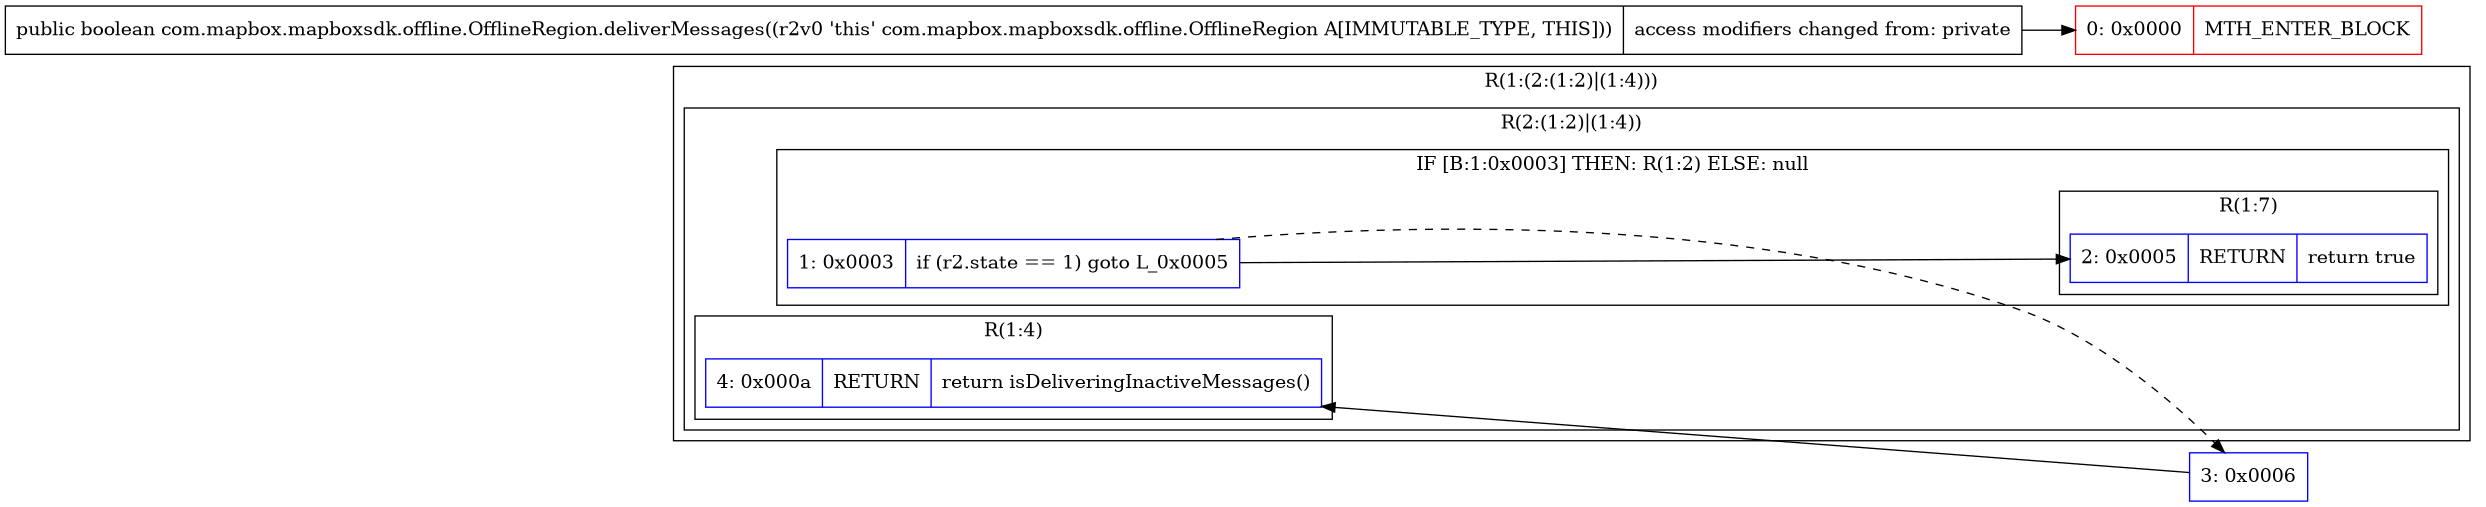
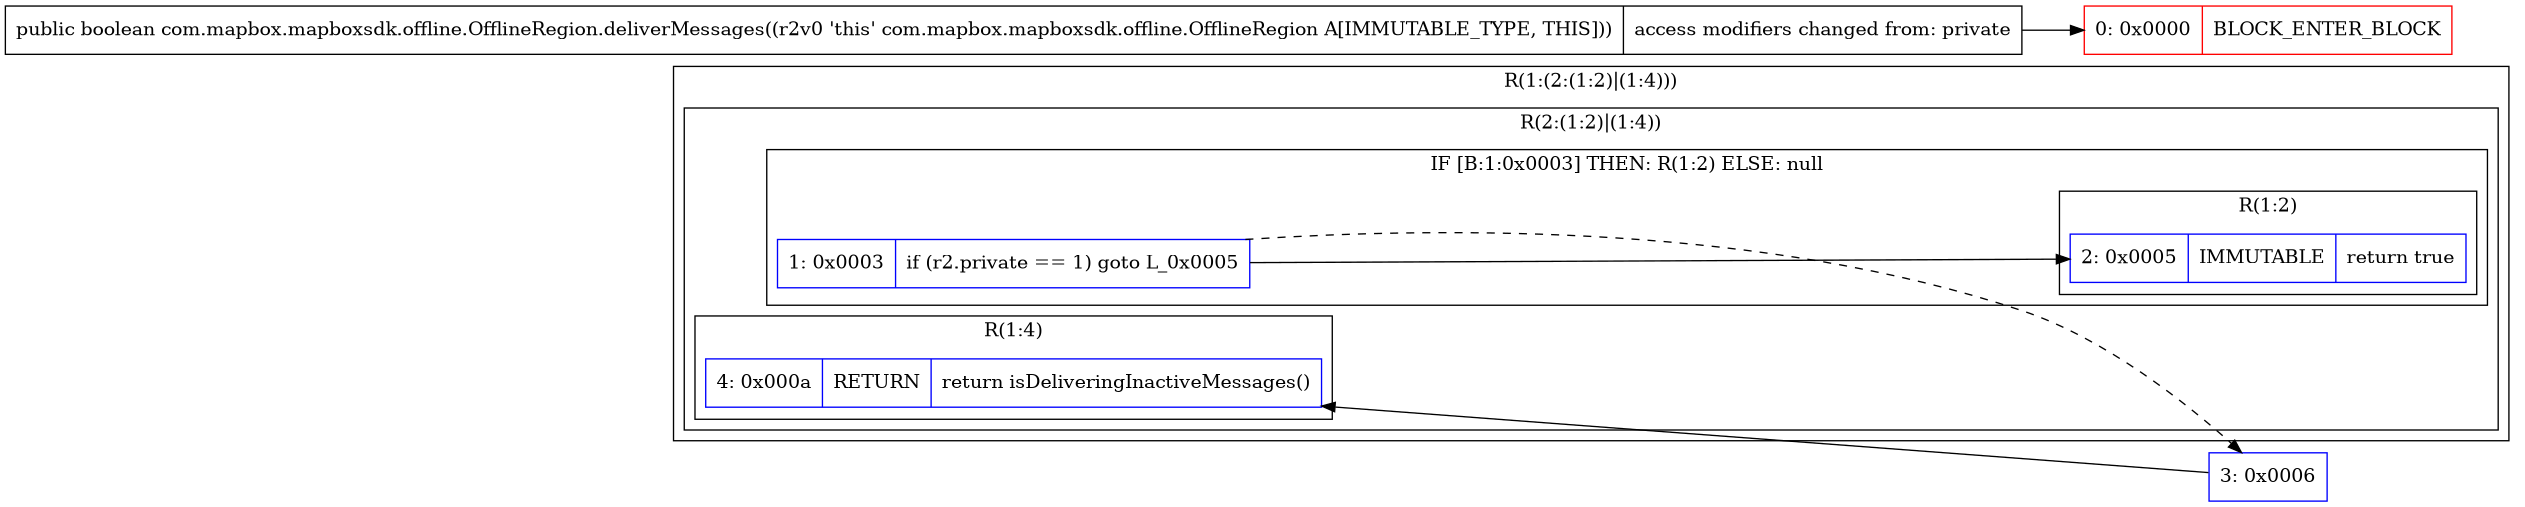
(2308, 30) -> (2327, 30)
(2249, 207) -> (2268, 207)
(2243, 258) -> (2262, 258)
(1073, 263) -> (1073, 263)
